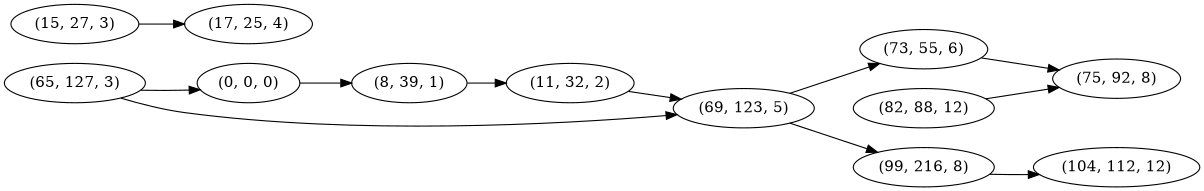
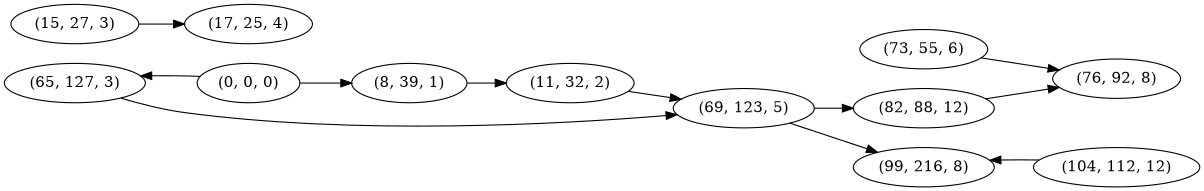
(1117, 79) -> (1117, 79)
(829, 80) -> (828, 108)
(165, 90) -> (176, 76)
(1009, 175) -> (1020, 160)
